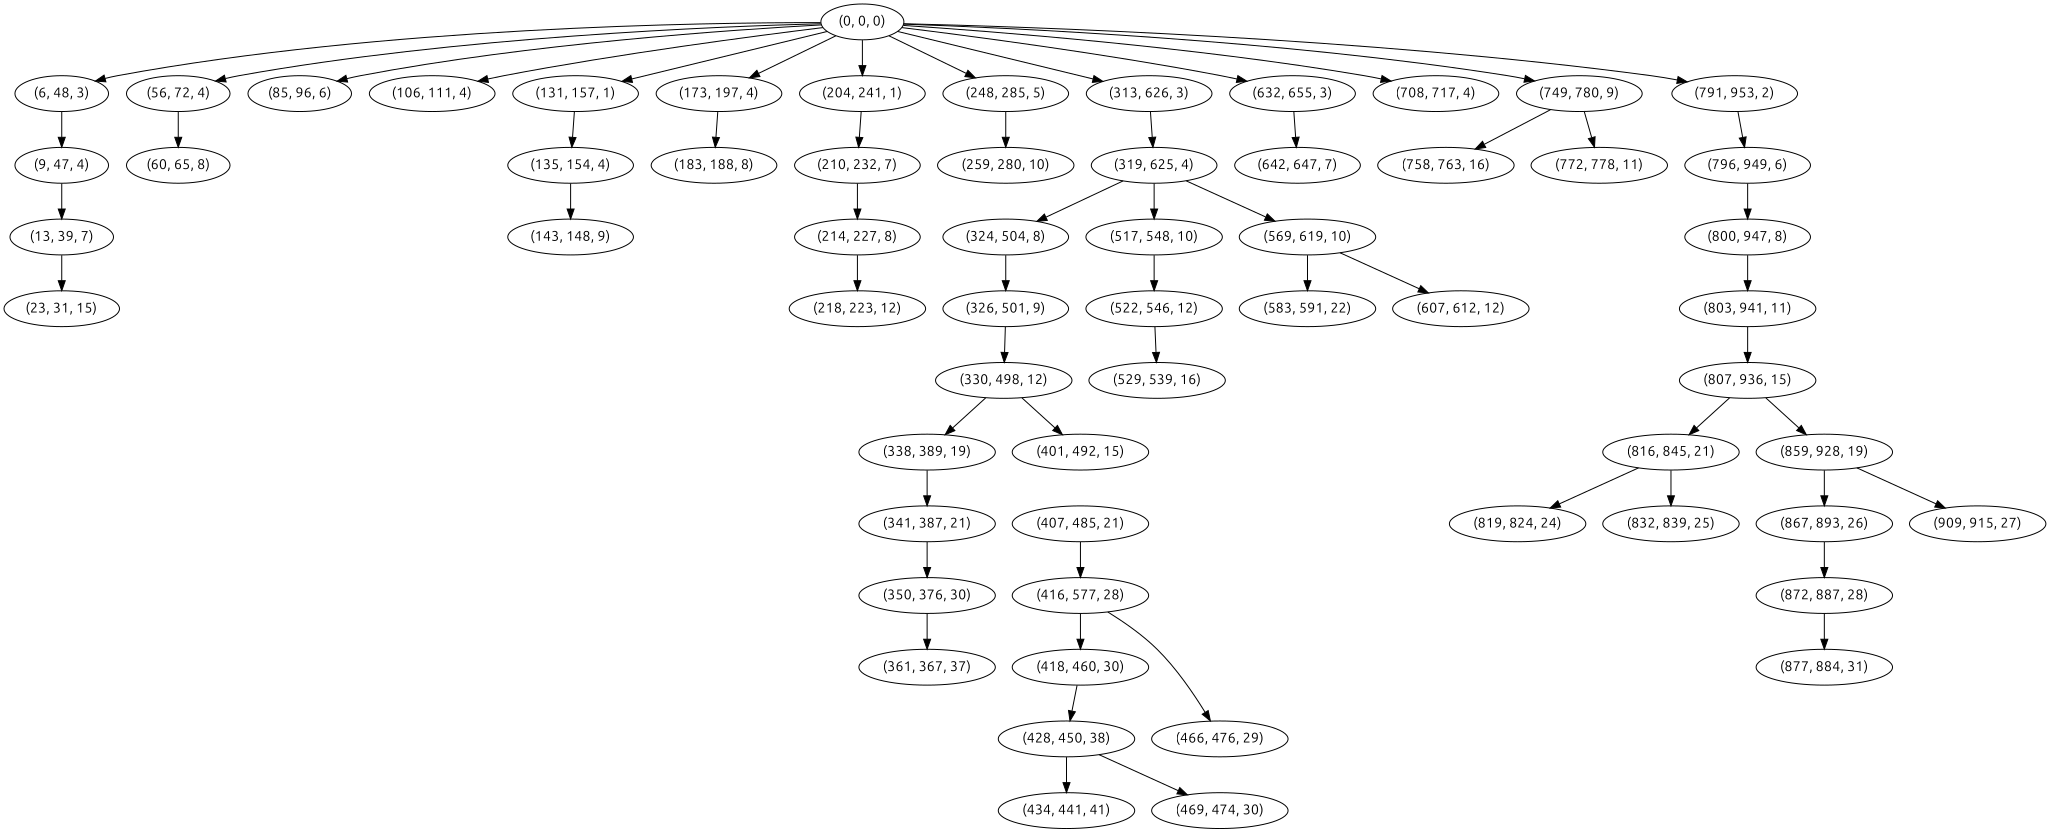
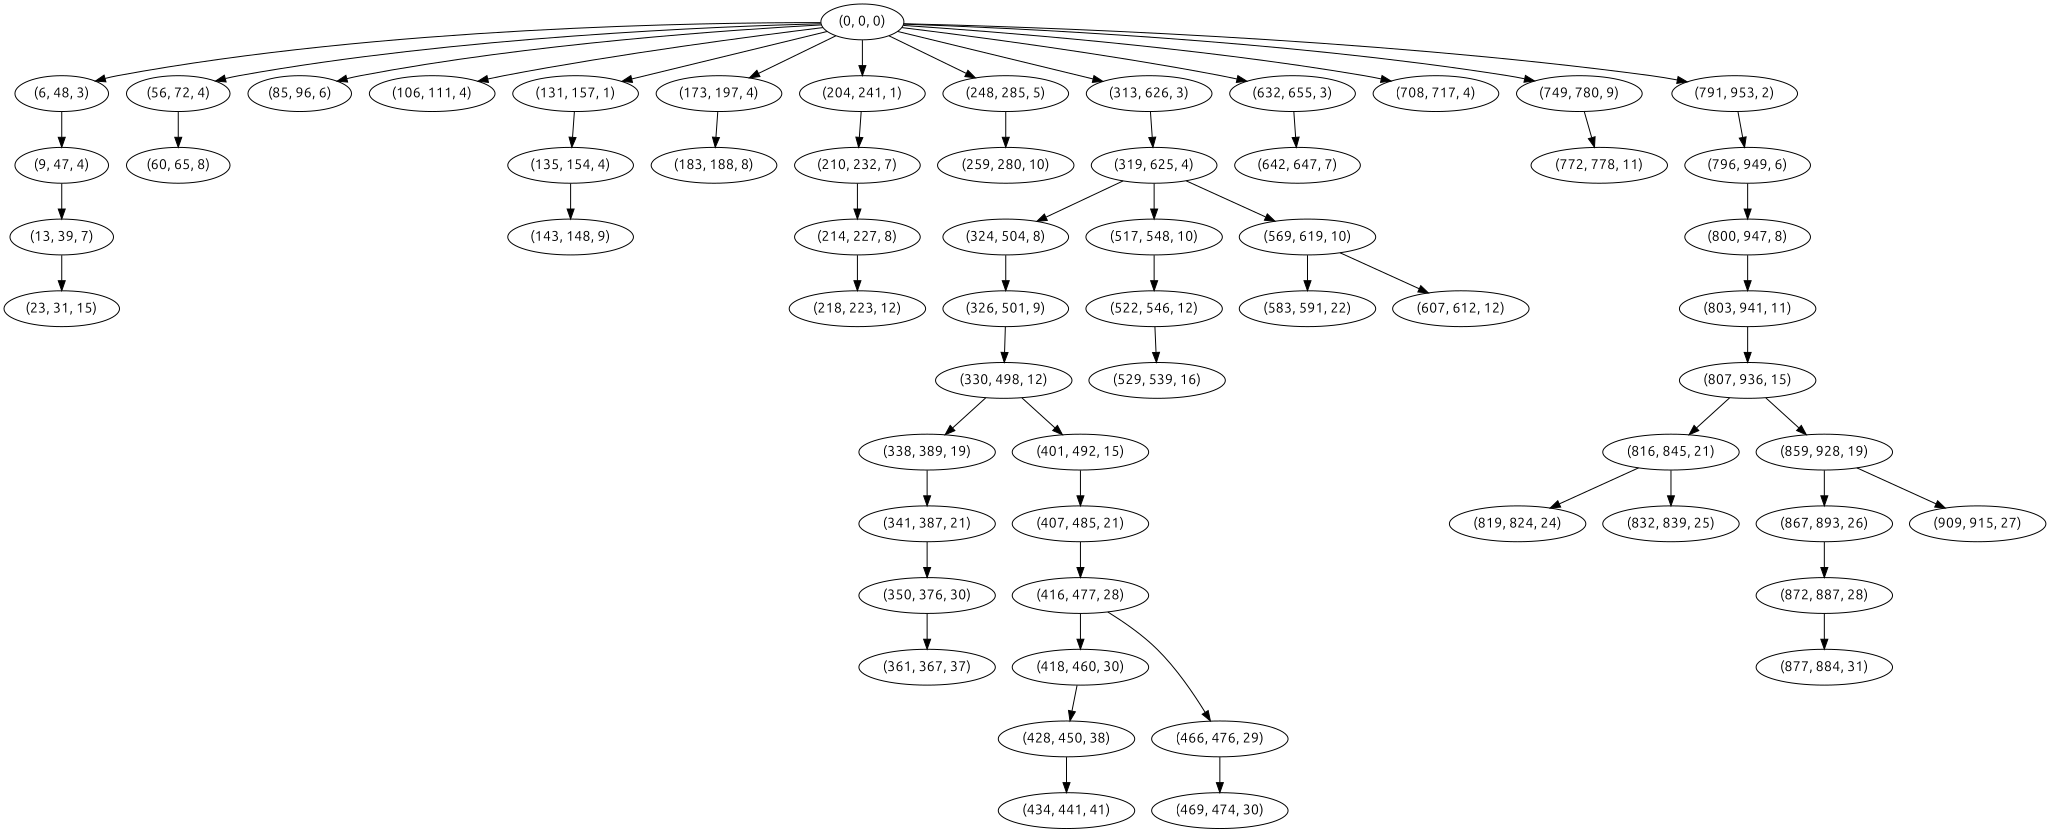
(1446, 165) -> none
none -> (1080, 483)
(1080, 596) -> (1080, 596)
(1139, 773) -> (1220, 770)
